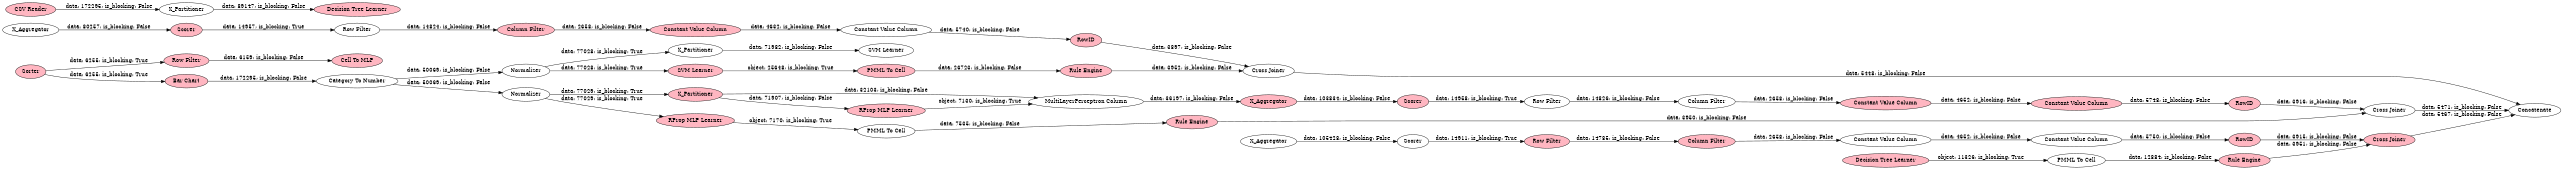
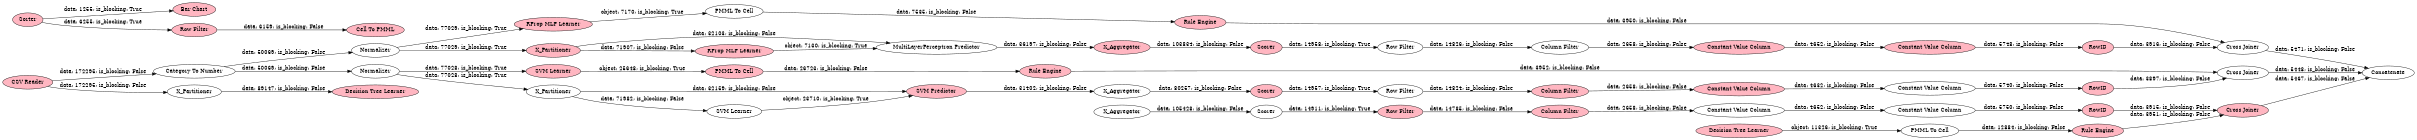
(357, 61) -> (375, 30)
(109, 75) -> (103, 10)
(260, 81) -> (102, 77)
none -> (936, 91)
(1086, 102) -> (936, 47)
